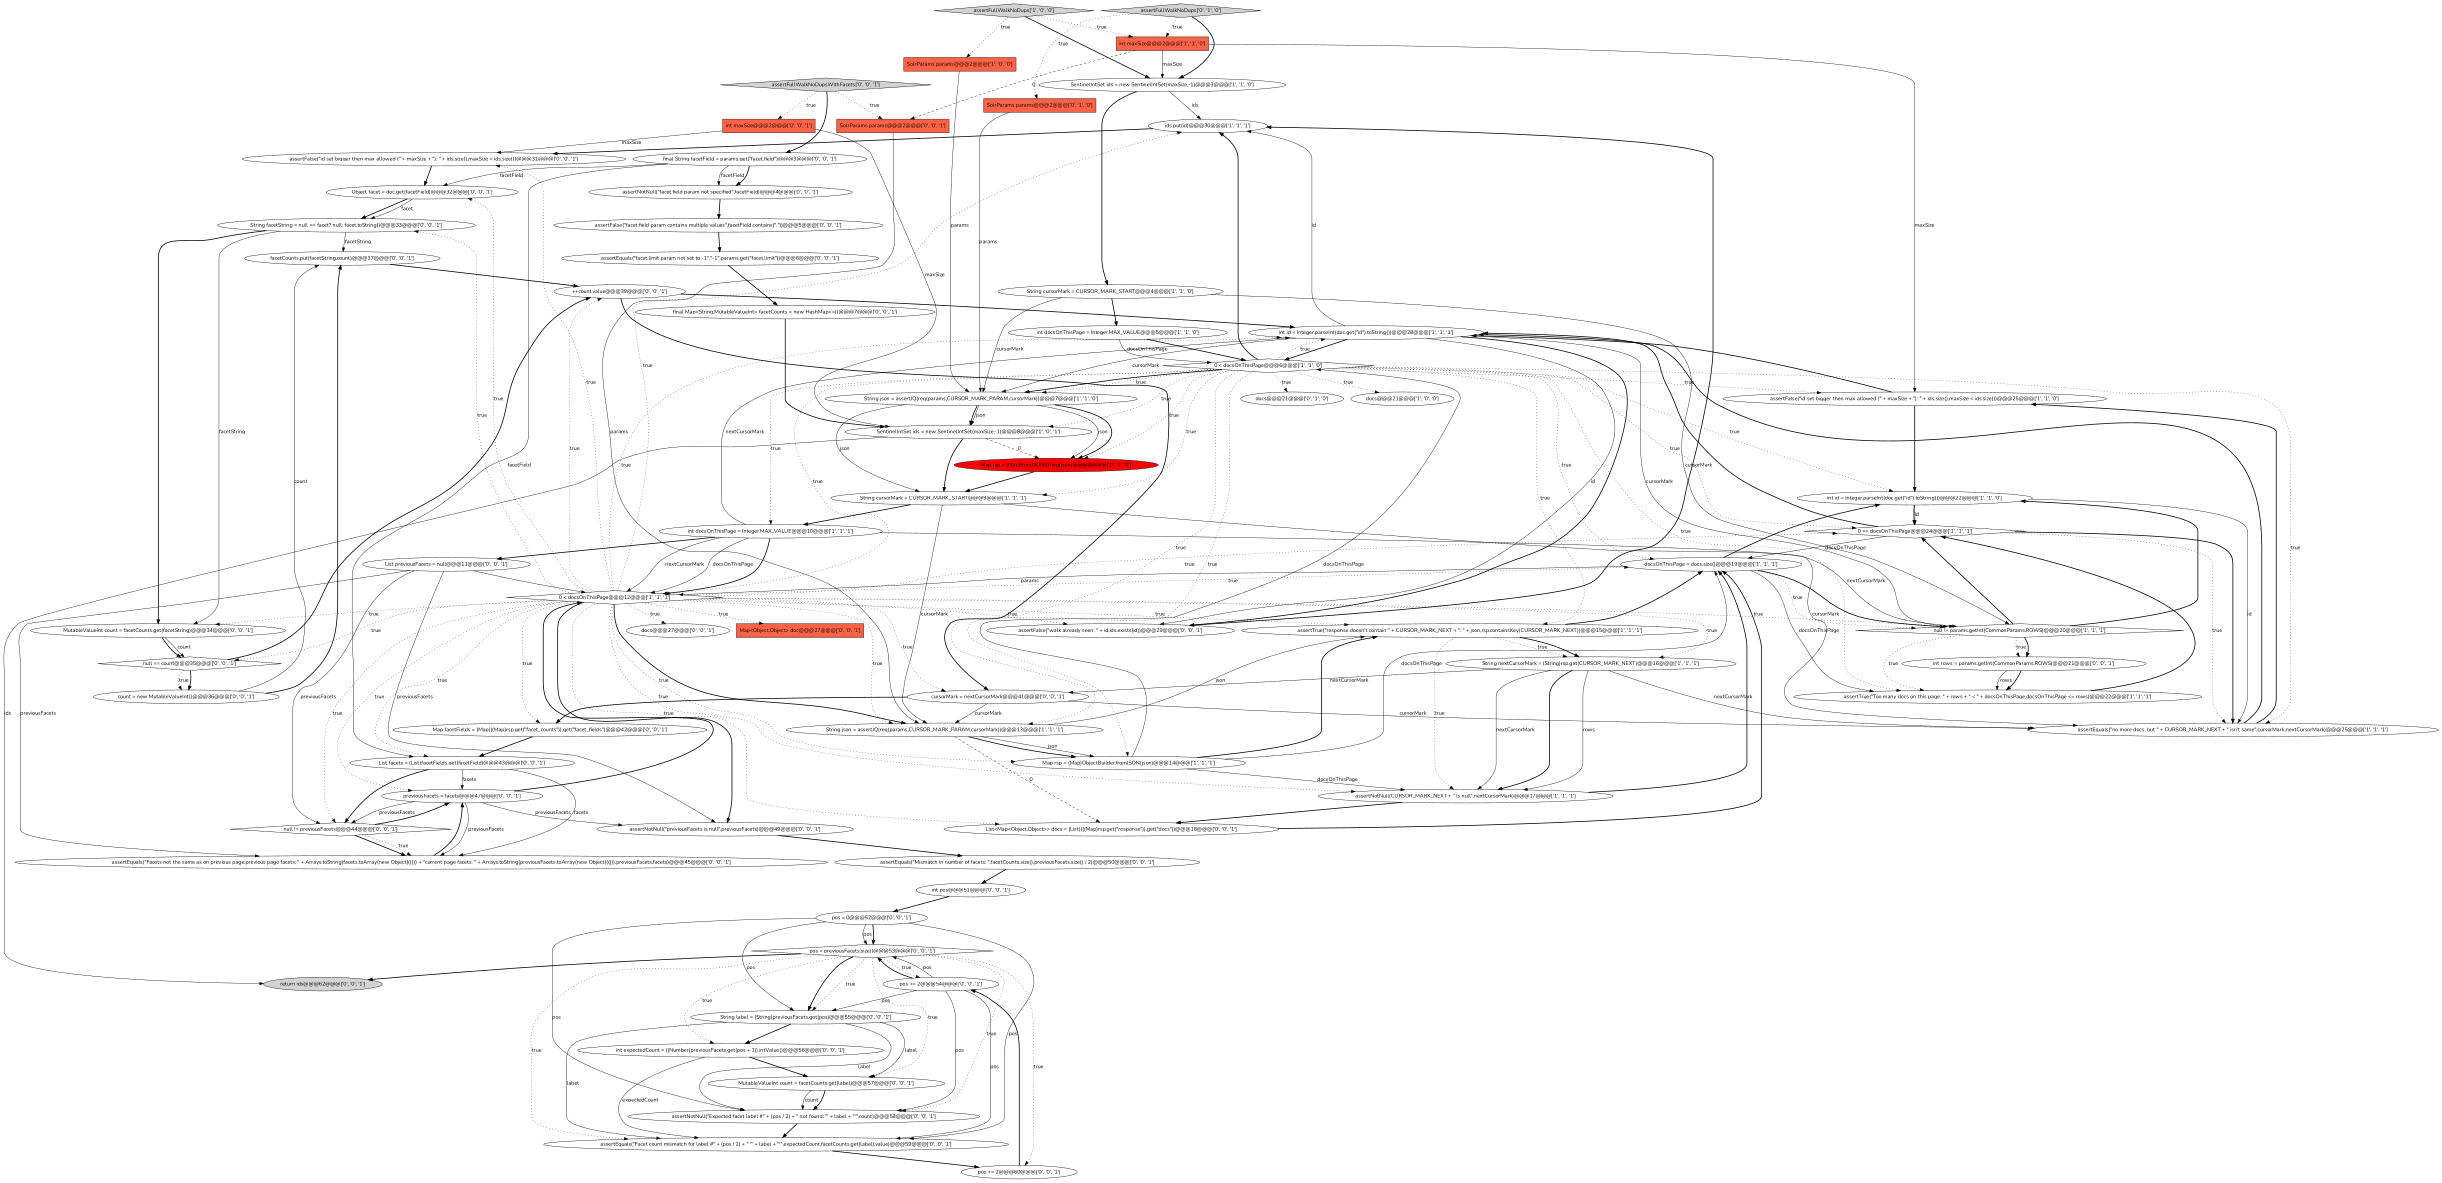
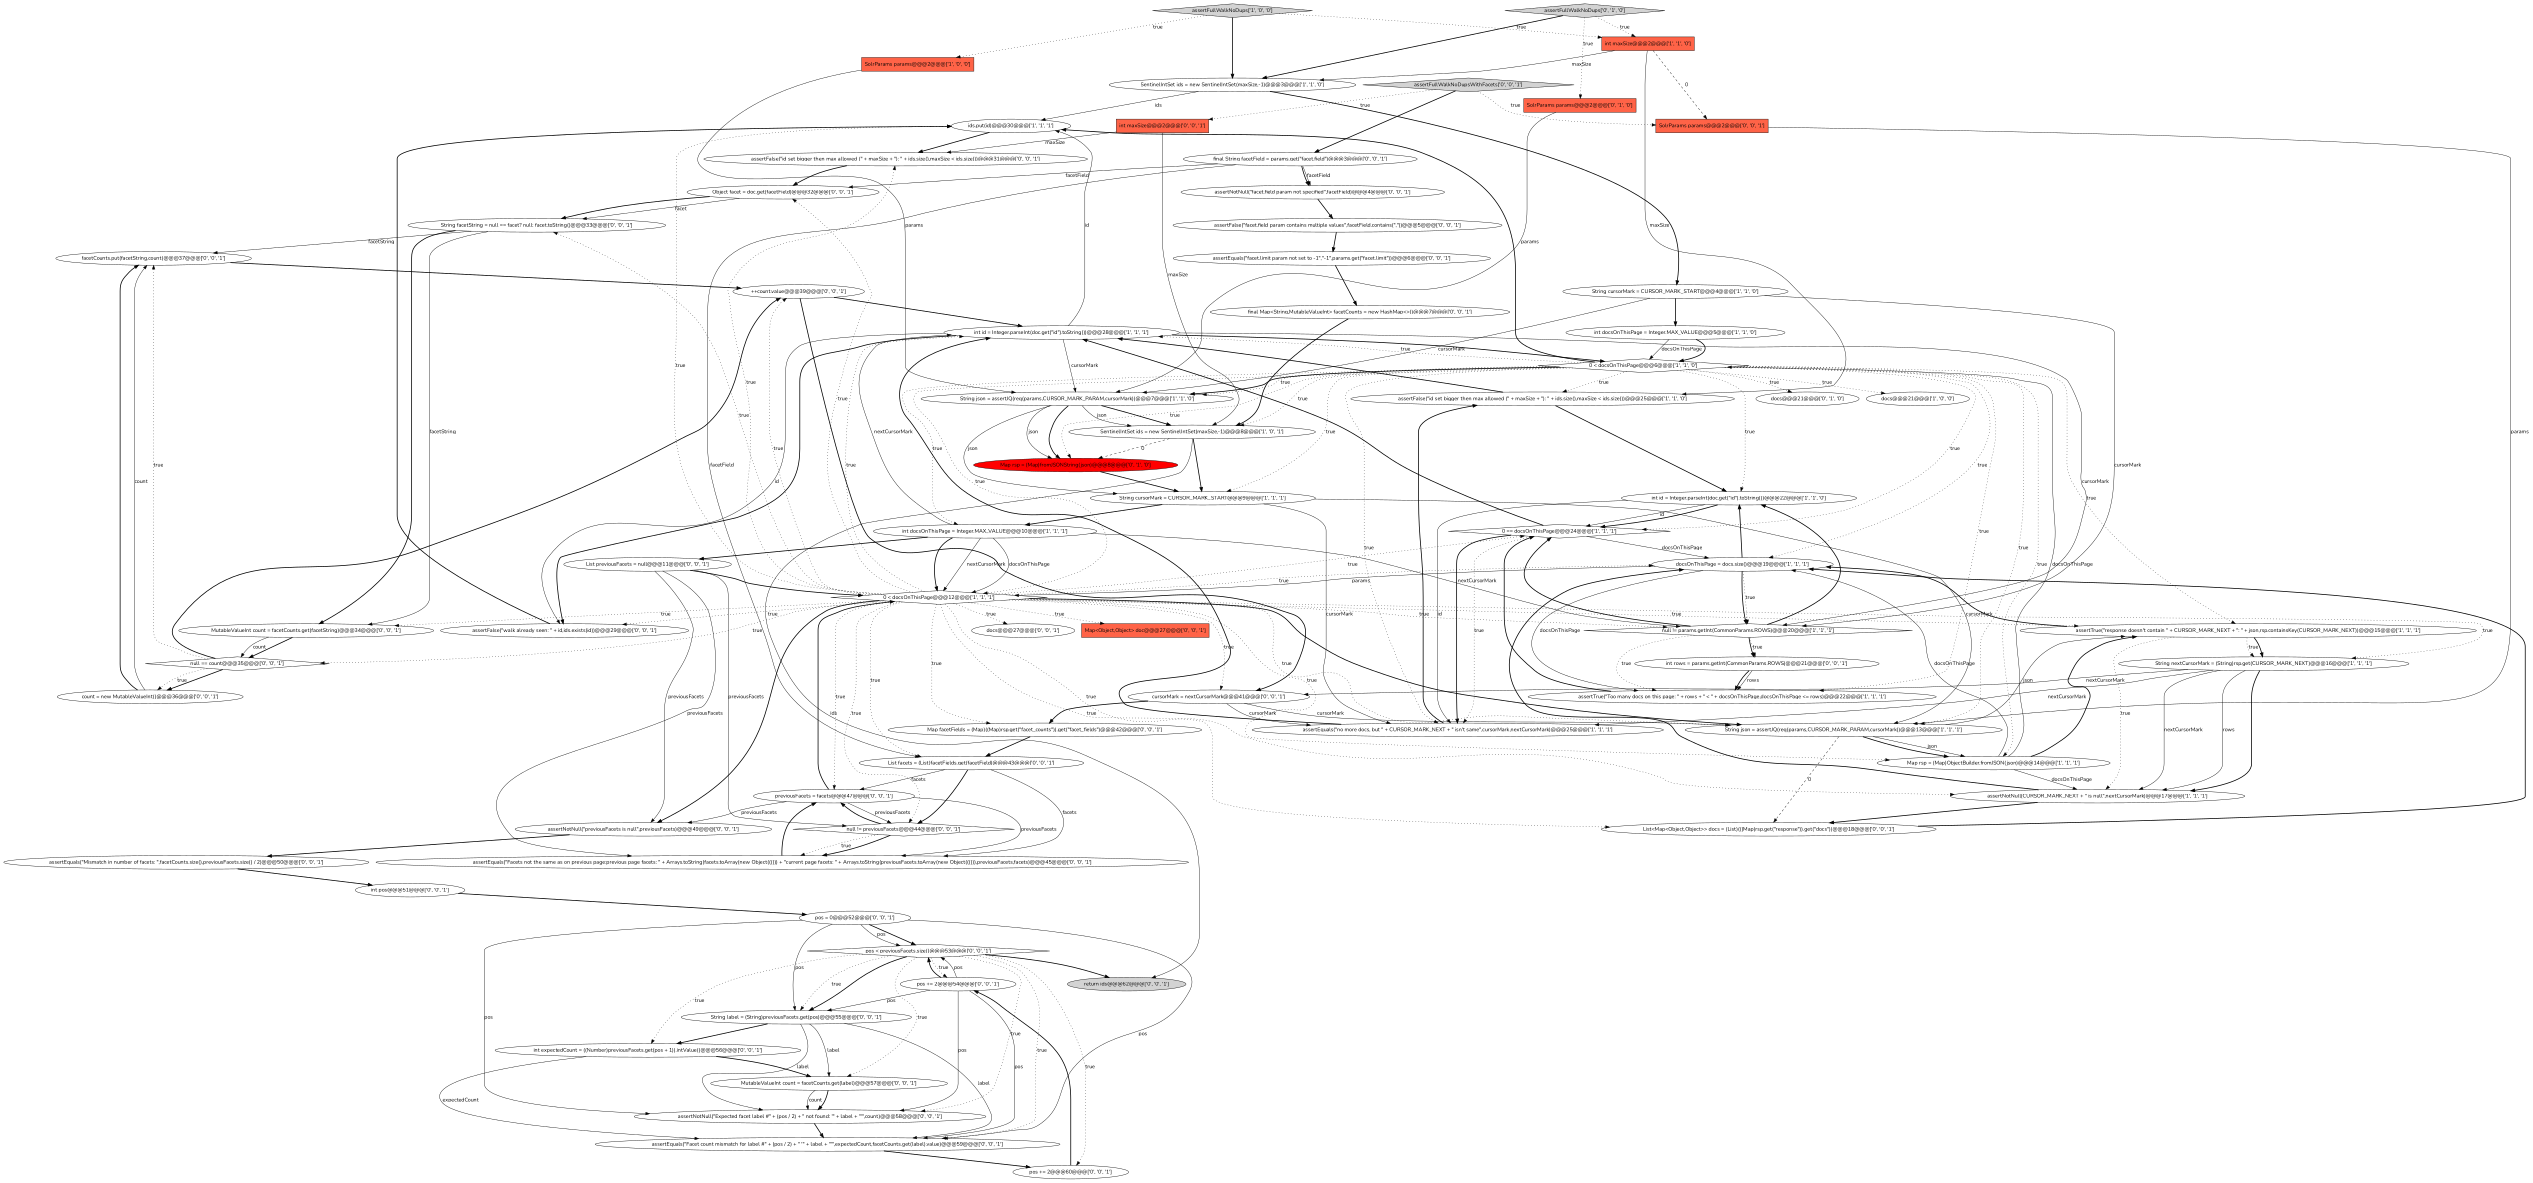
none -> (154, 483)
(527, 582) -> (774, 587)
